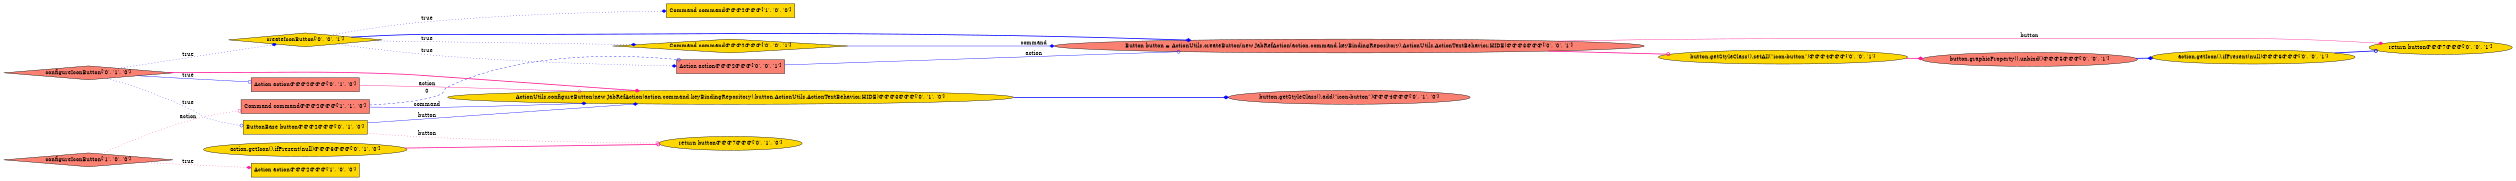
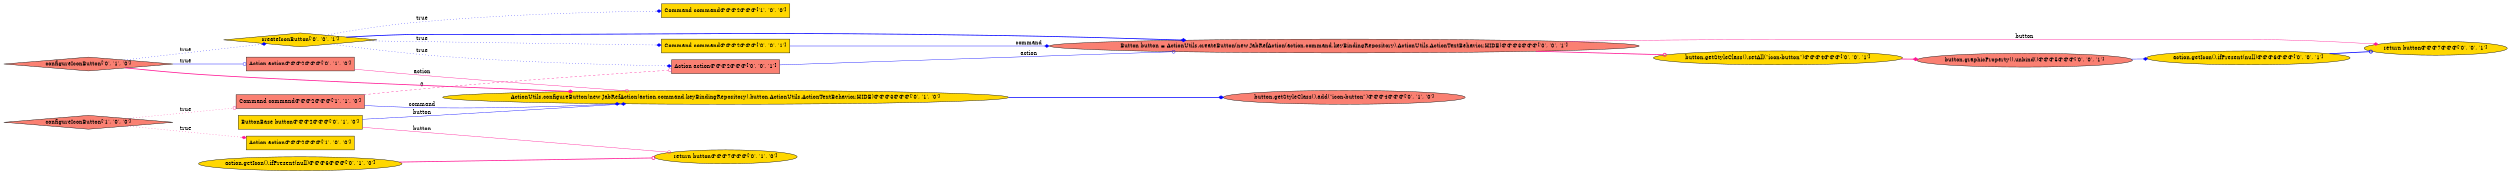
(731, 46) -> (726, 46)
(2142, 58) -> (2137, 59)
(520, 65) -> (524, 80)
(174, 102) -> none
(188, 117) -> (186, 110)
(511, 140) -> (515, 140)
